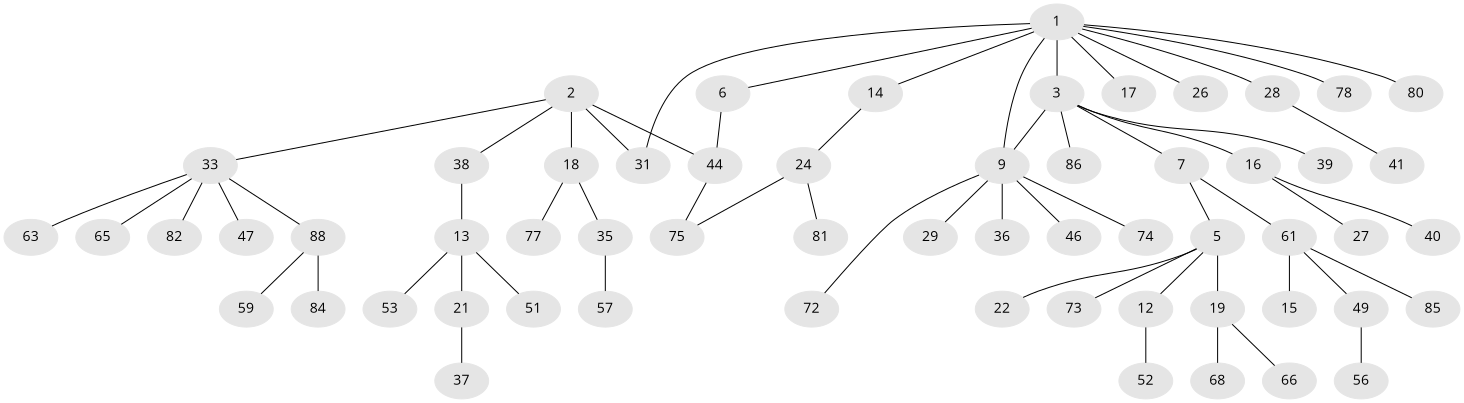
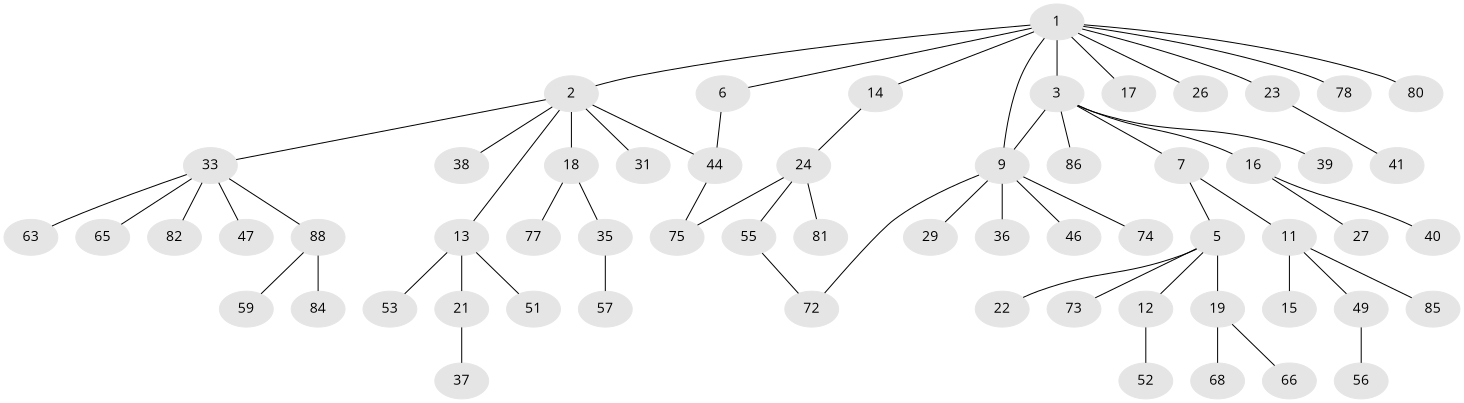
(814, 40) -> (812, 49)
(1272, 94) -> (1272, 94)
(462, 202) -> (517, 166)
none -> (749, 237)
(1289, 237) -> (1289, 237)
